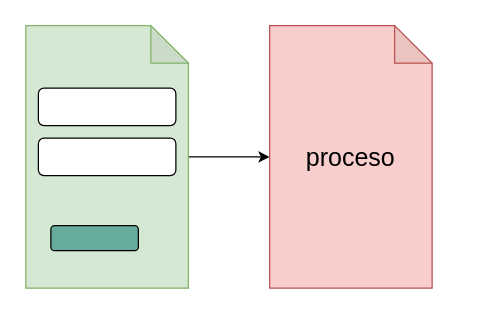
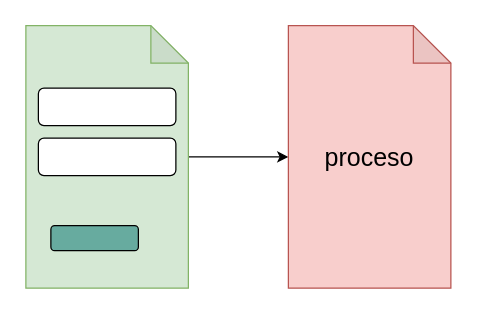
(351, 157) -> (369, 157)
